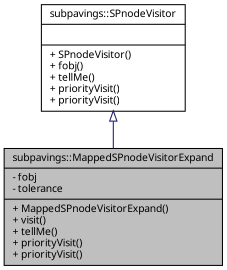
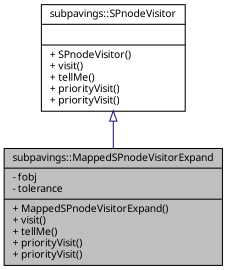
(67, 66) -> (67, 66)
